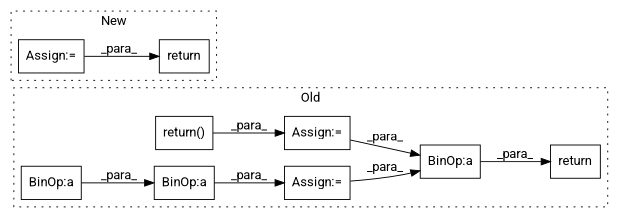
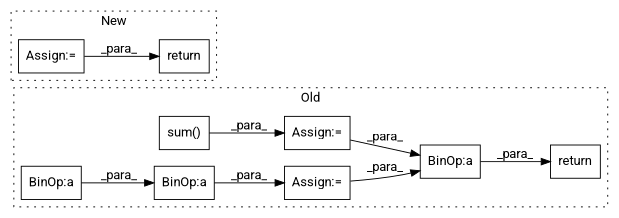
(184, 133) -> (184, 133)
